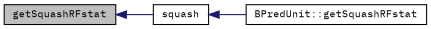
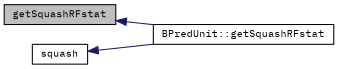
(140, 15) -> (140, 23)
